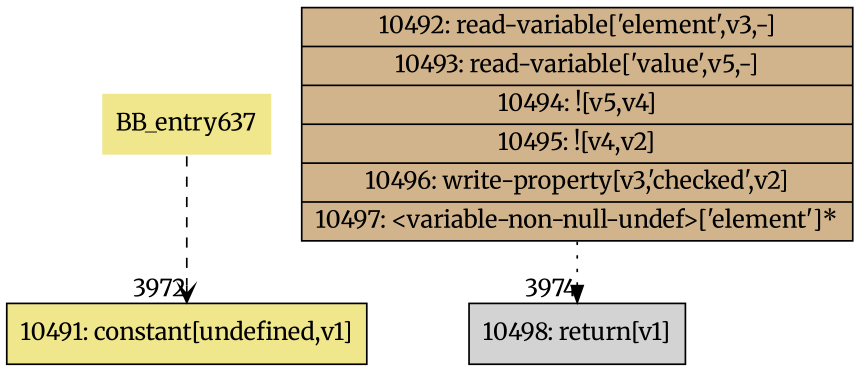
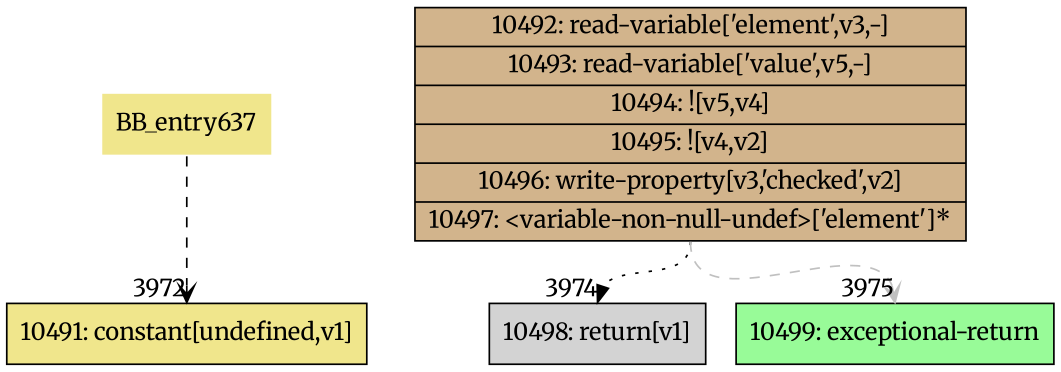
none -> (895, 334)
